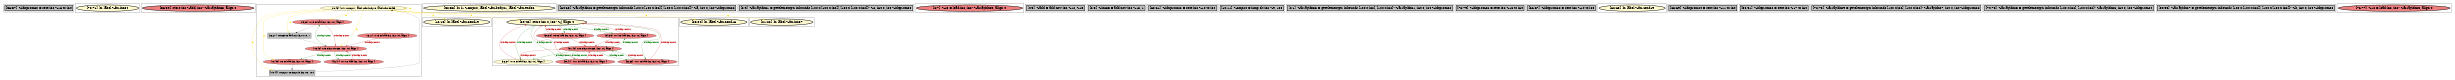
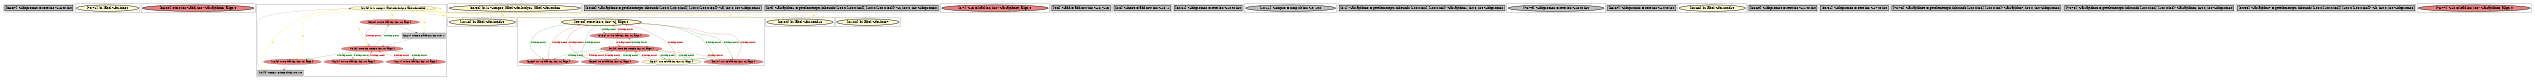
(1252, 8) -> (1291, 8)
(1490, 8) -> (1556, 8)
none -> (405, 52)
none -> (622, 55)
